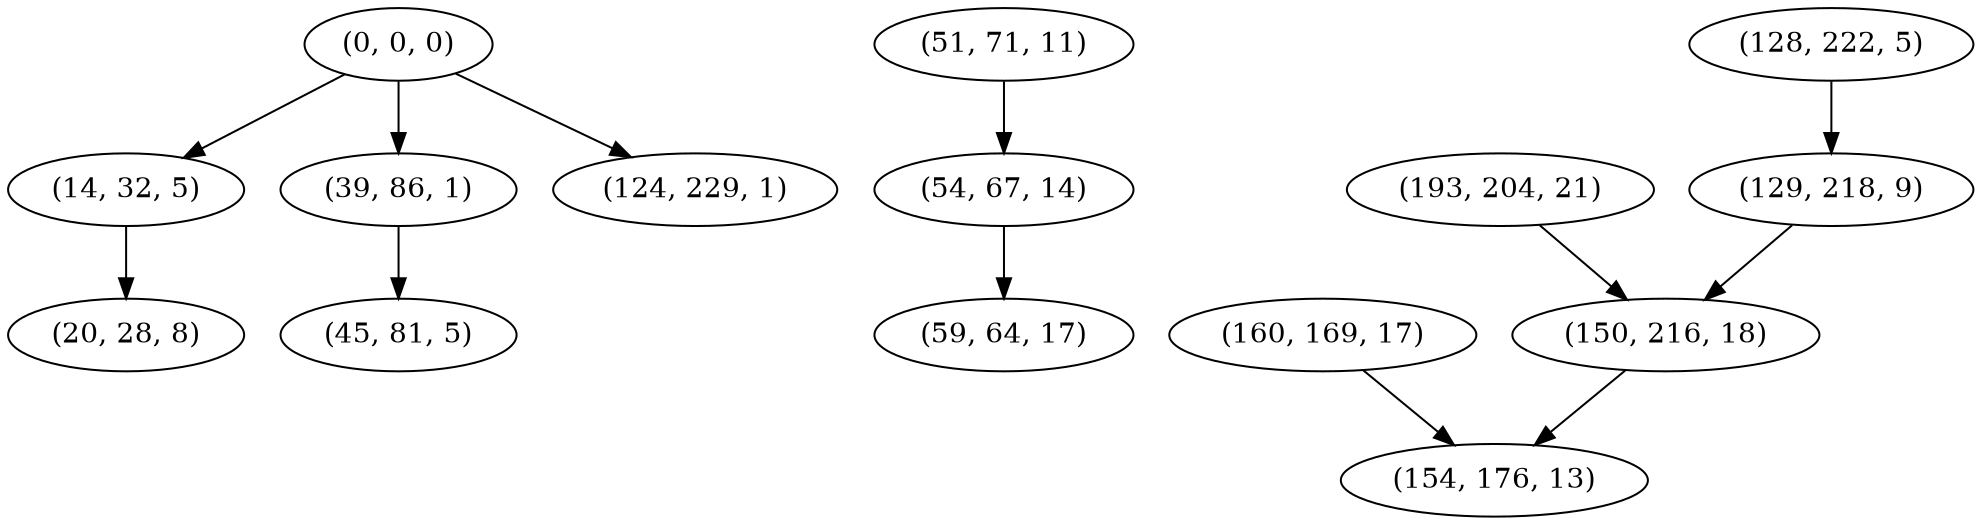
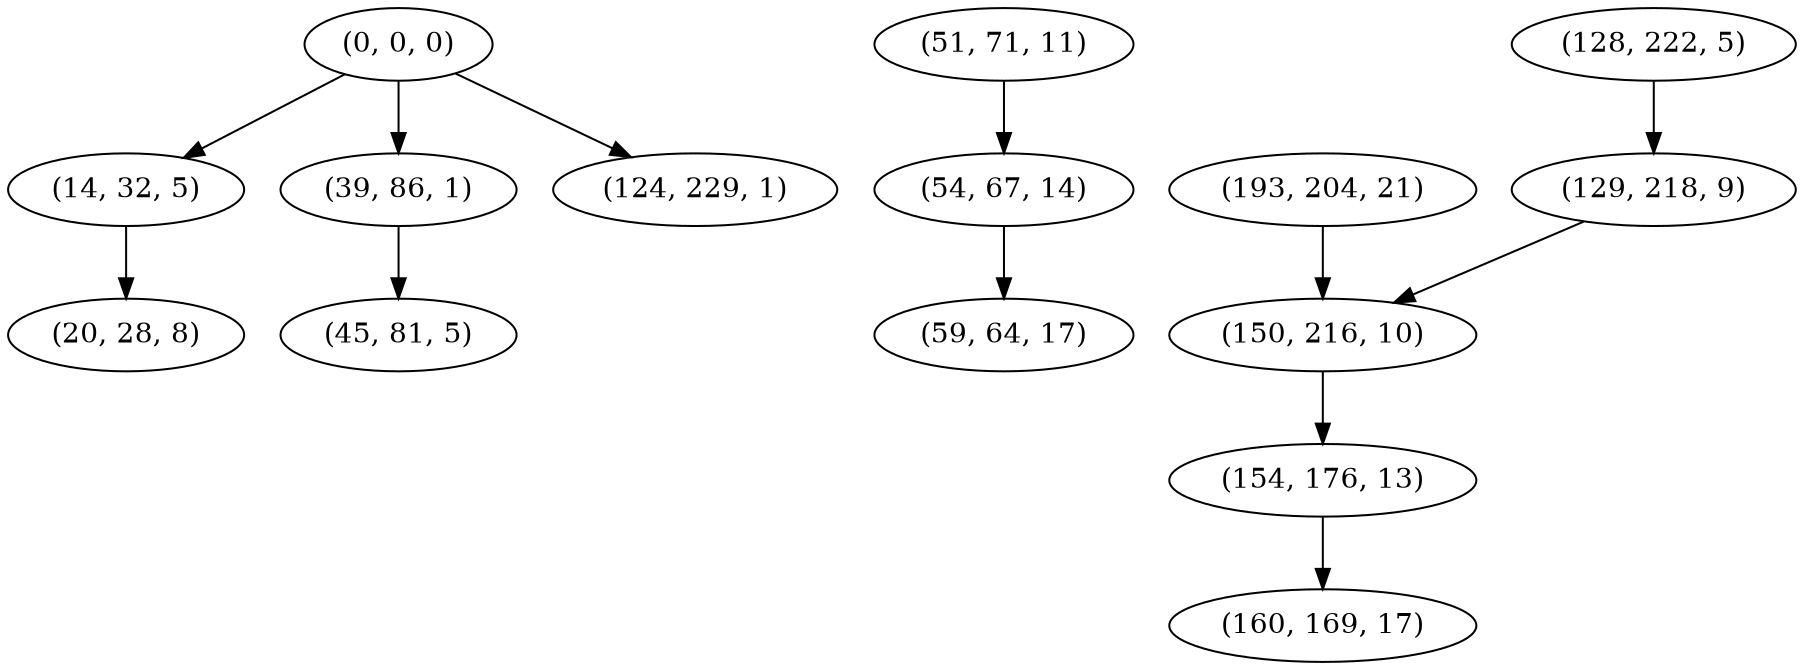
(1666, 335) -> (1323, 335)
(1401, 401) -> (1323, 543)
